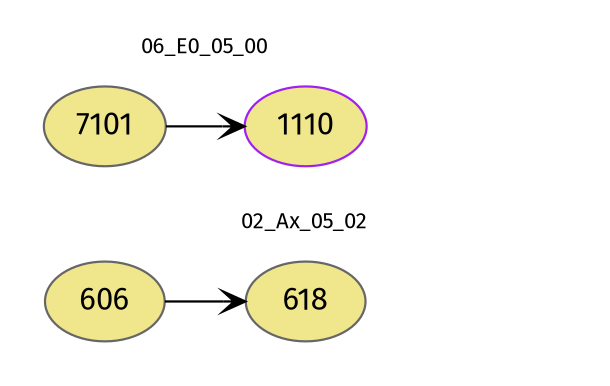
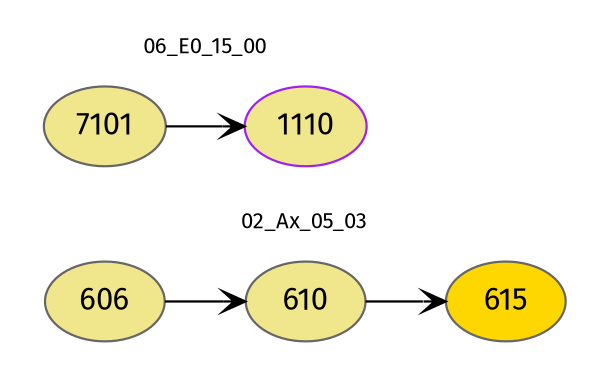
(205, 48) -> (205, 48)
(305, 223) -> (305, 223)
(306, 301) -> (306, 301)
none -> (506, 301)
